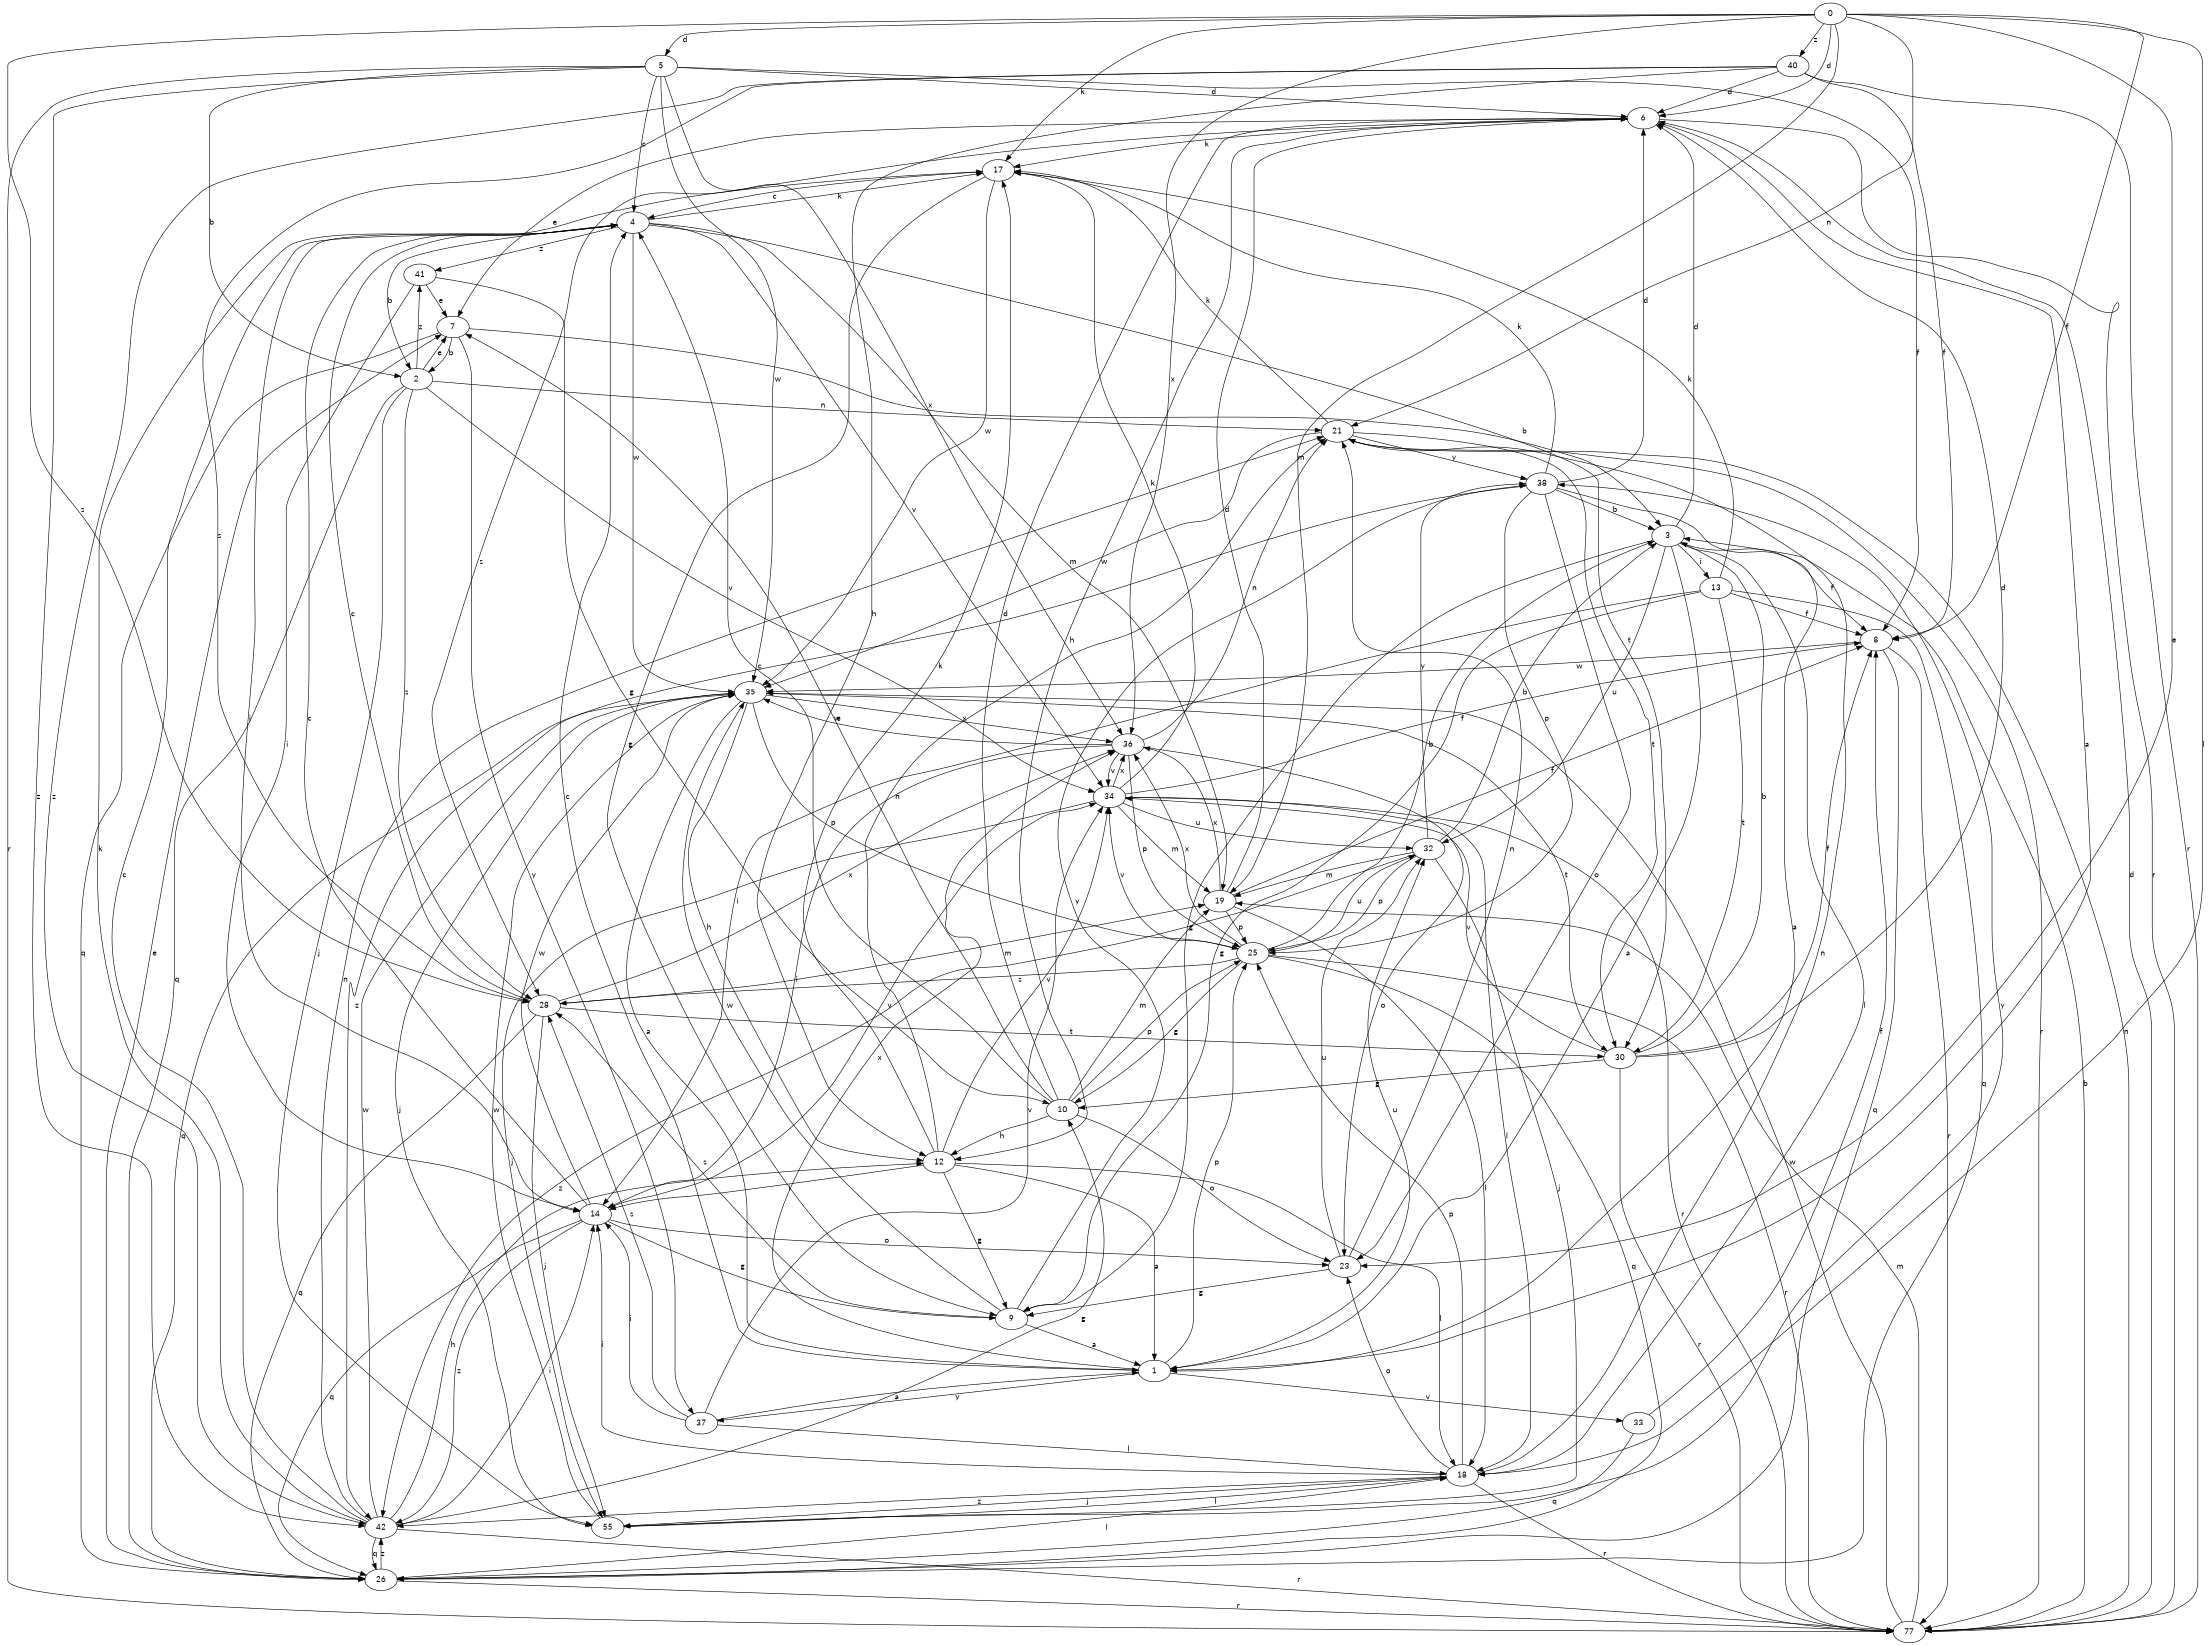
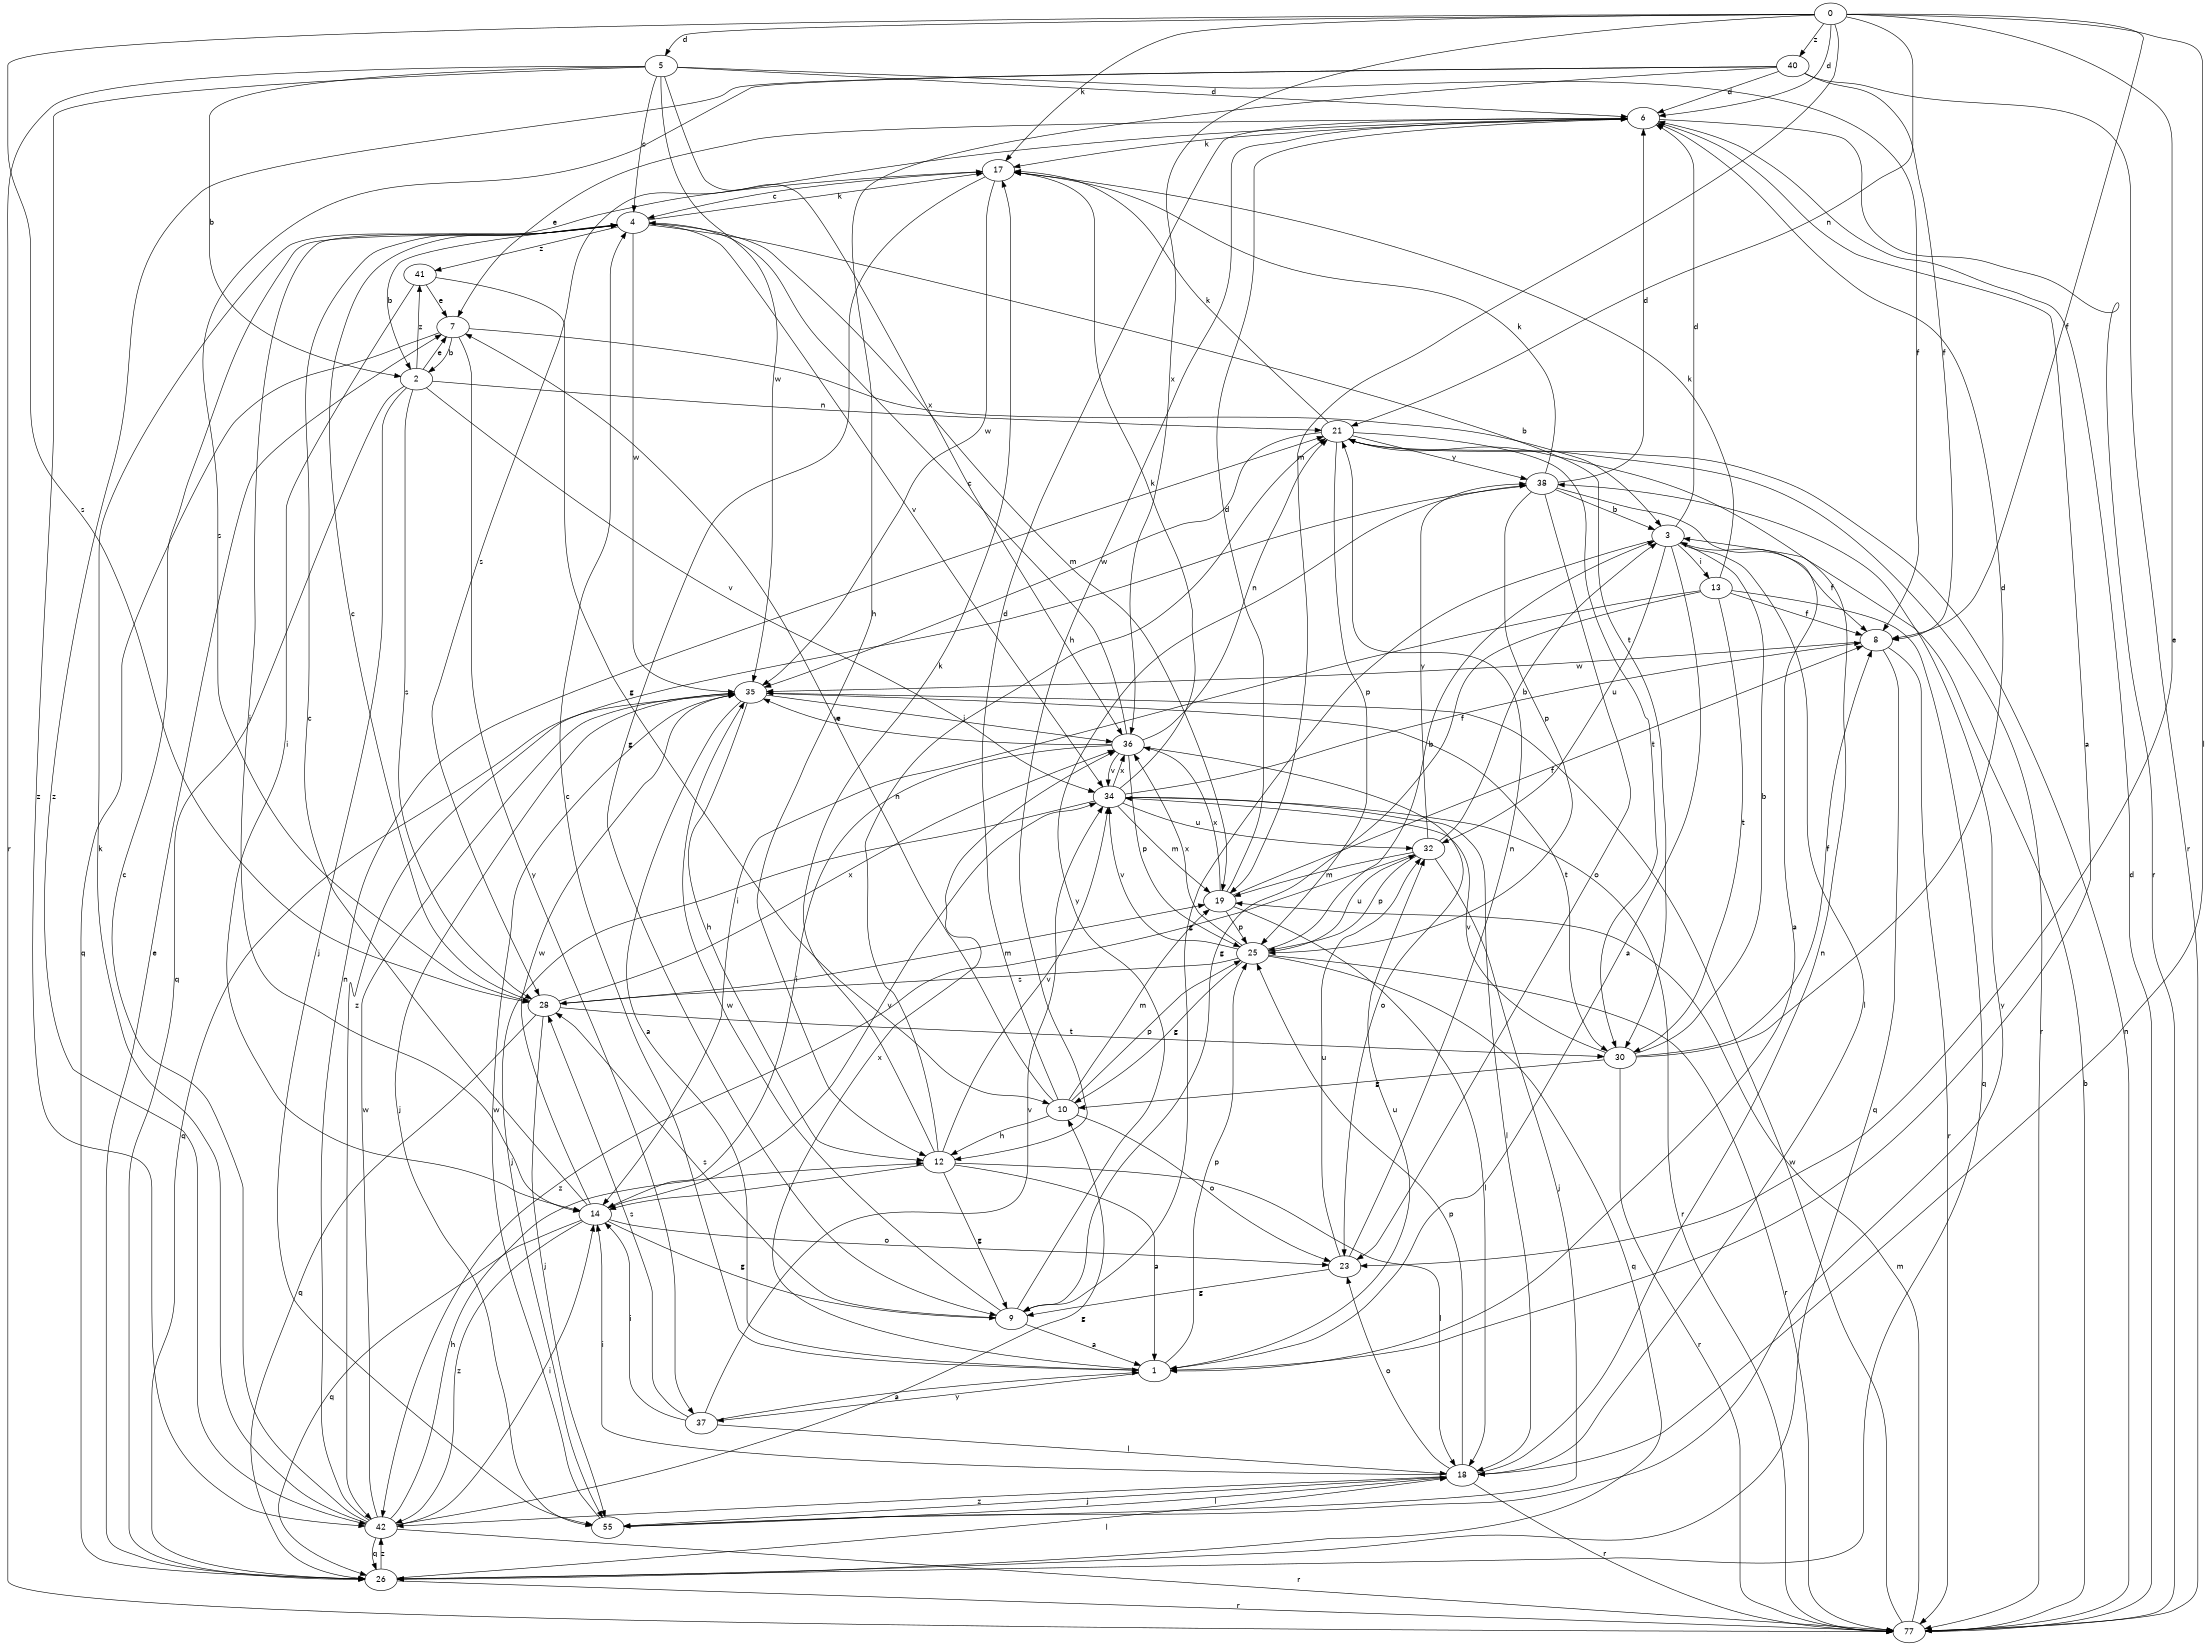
(965, 719) -> (965, 719)
(810, 722) -> (922, 446)
(954, 883) -> (1362, 693)
(1639, 1423) -> none
